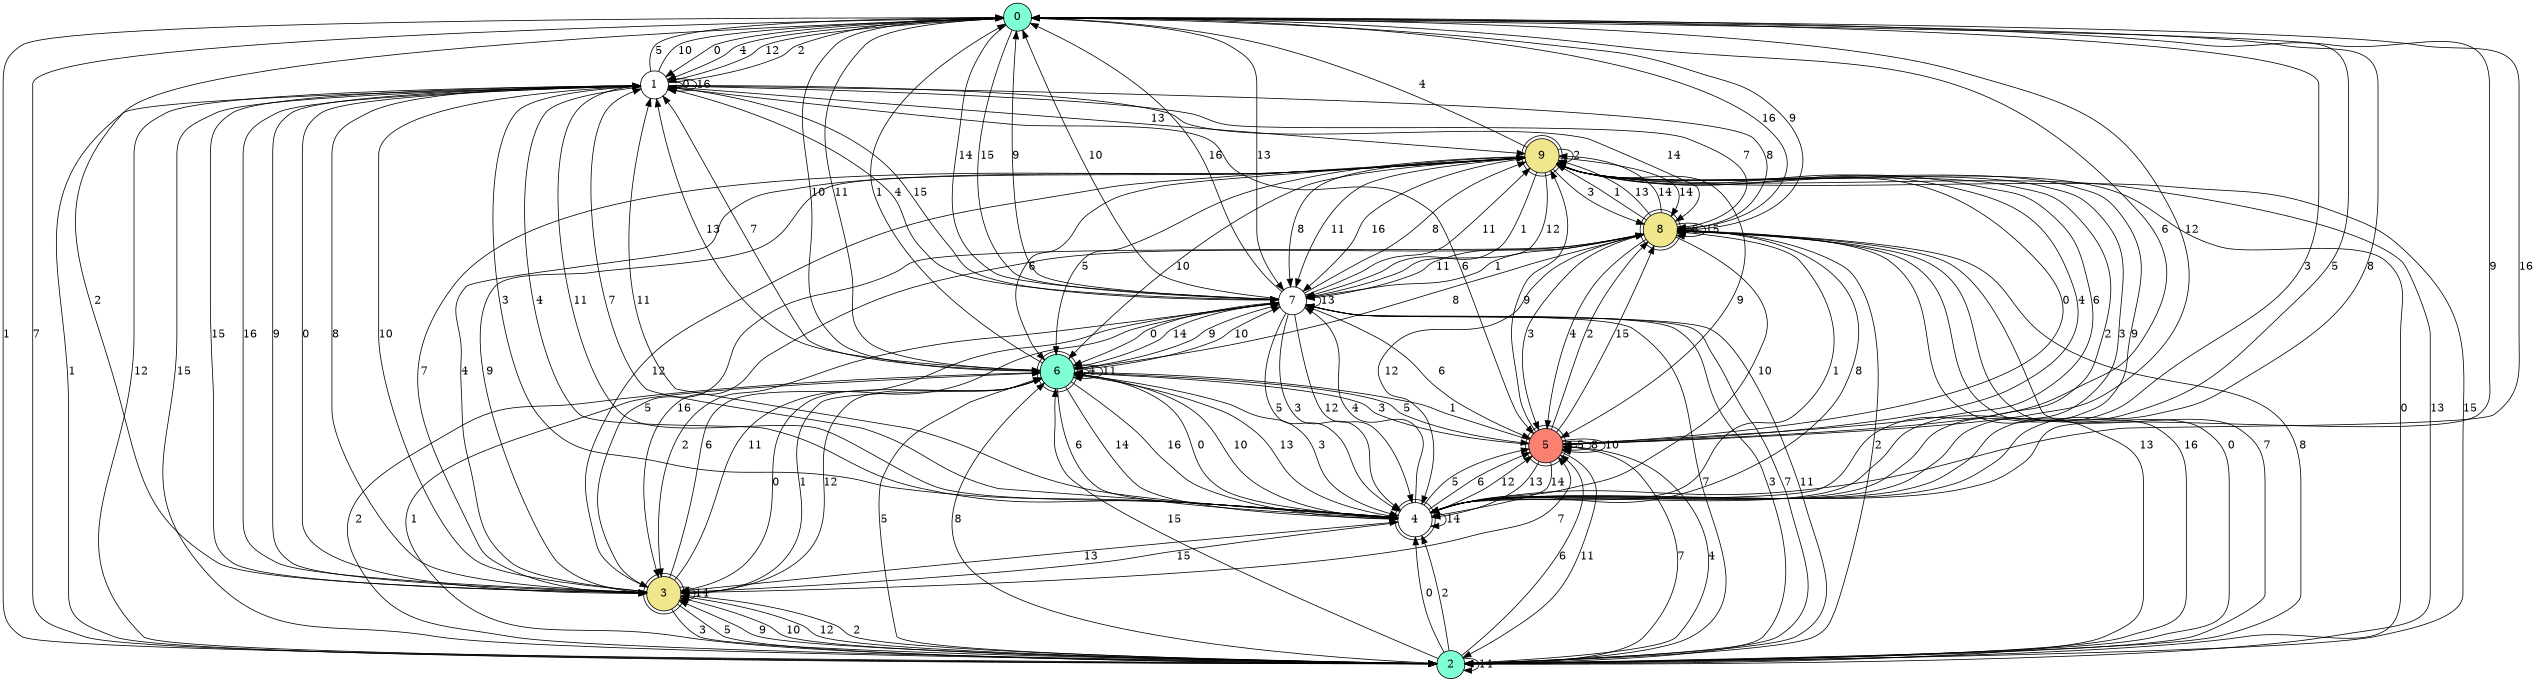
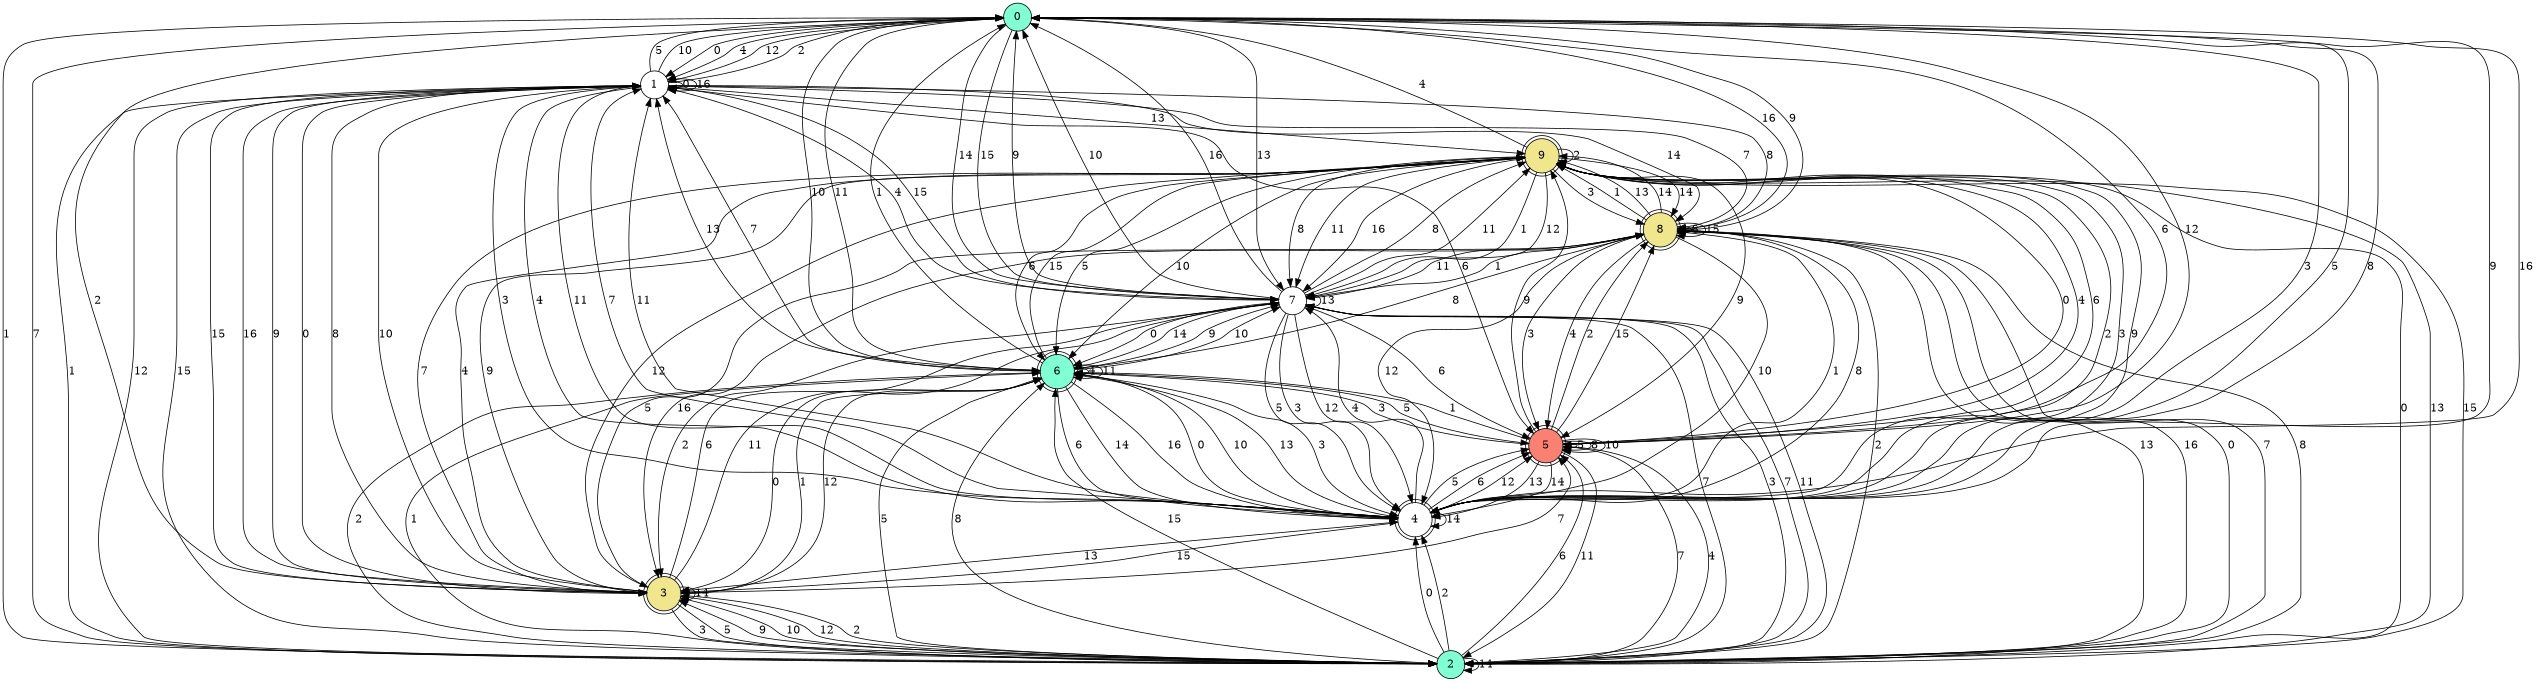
none -> (1176, 191)
